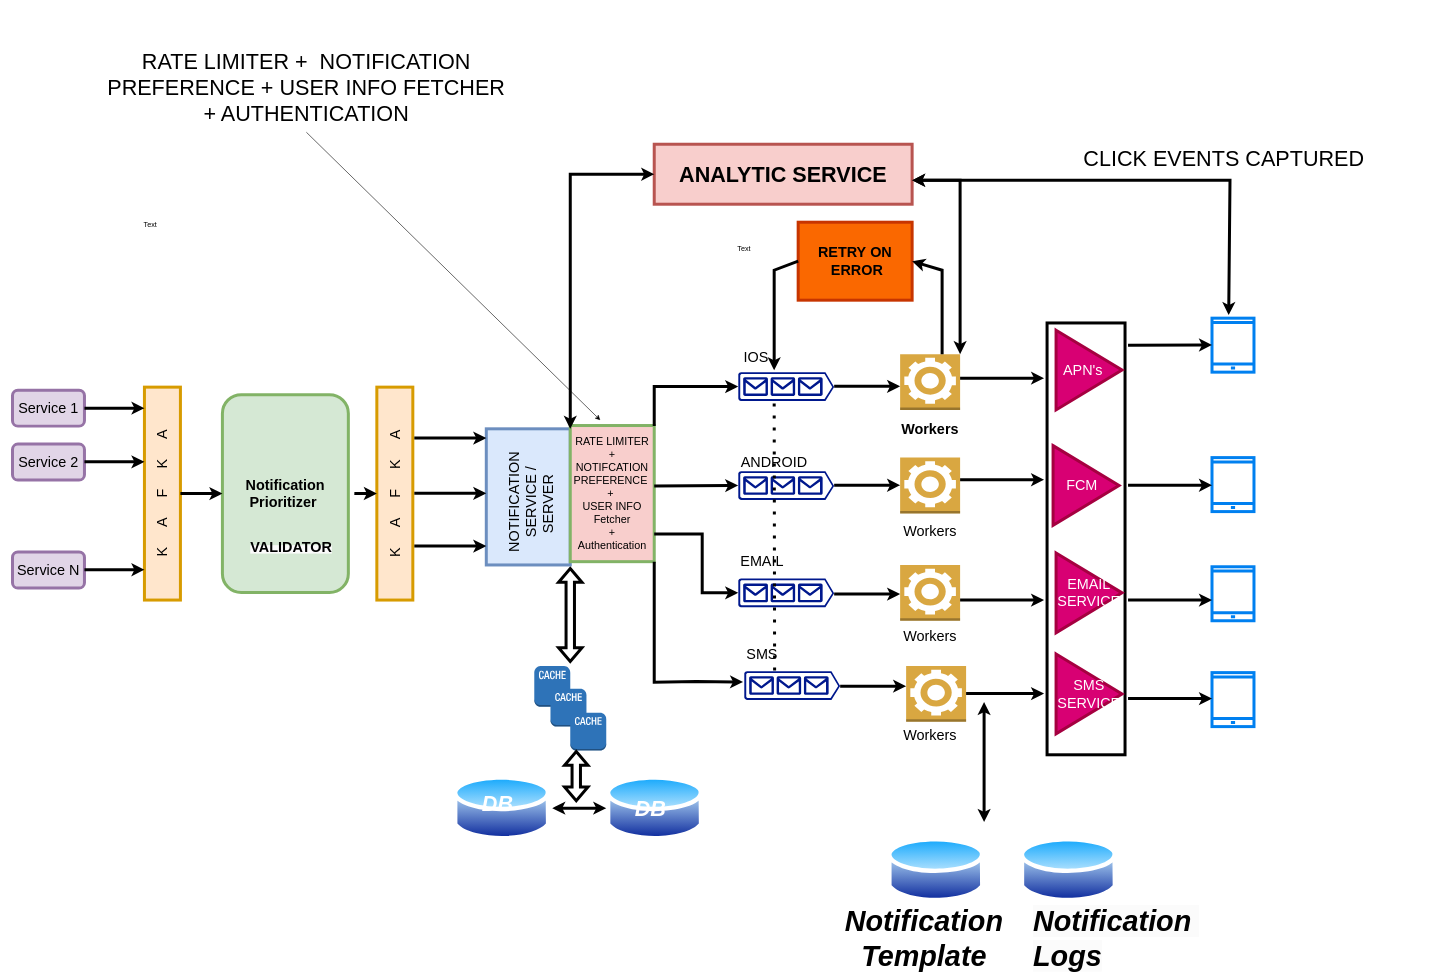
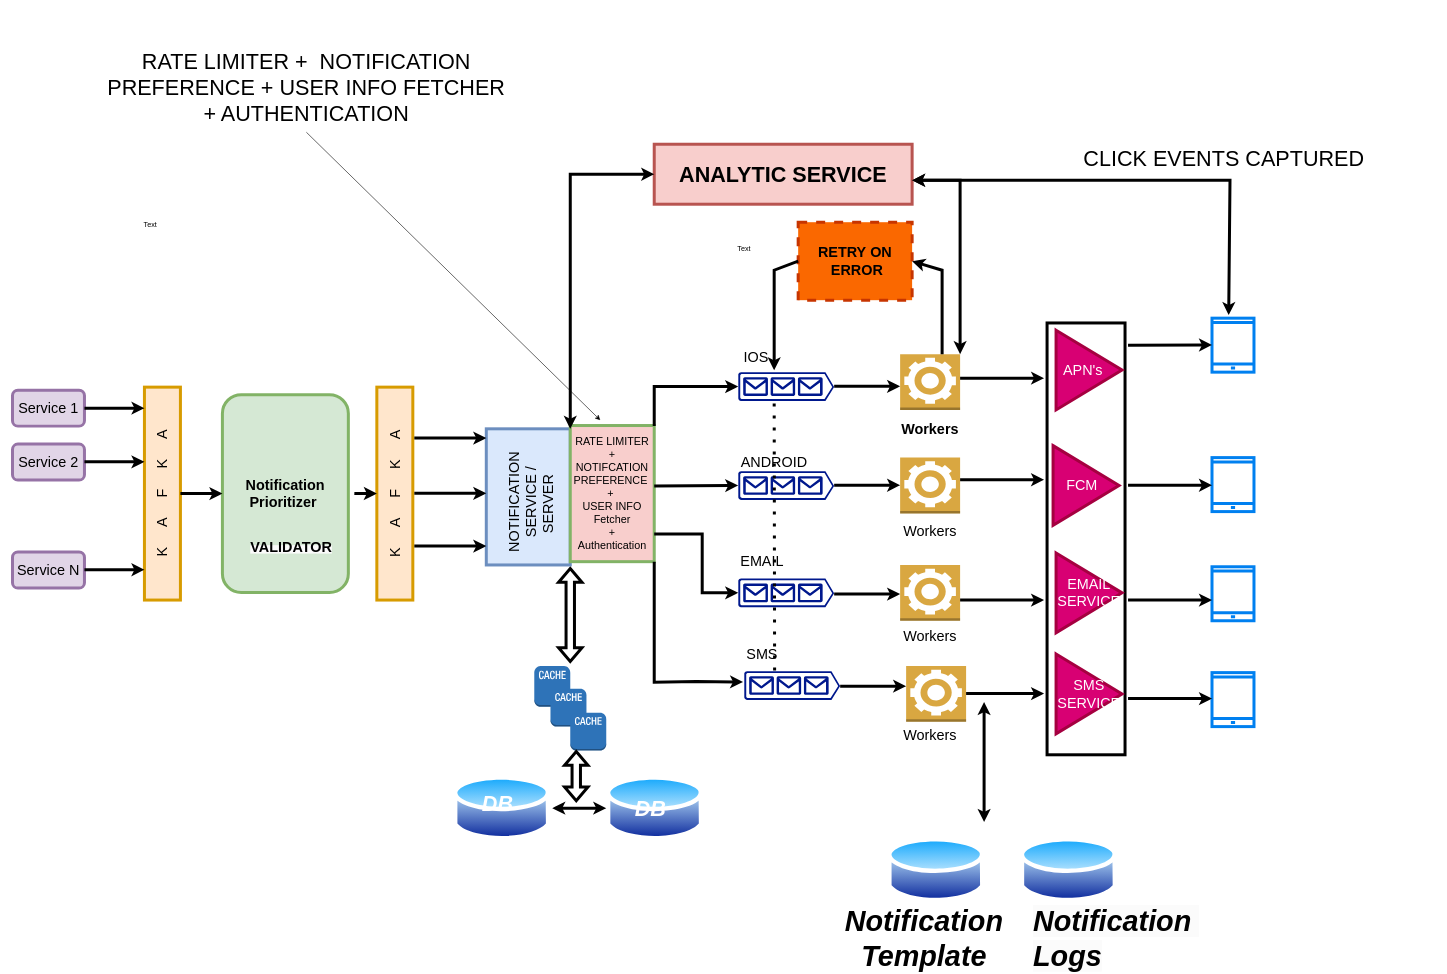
(855, 261) -> (855, 261)
